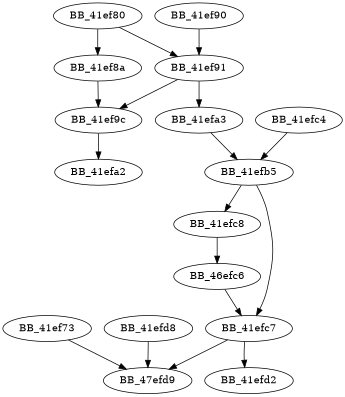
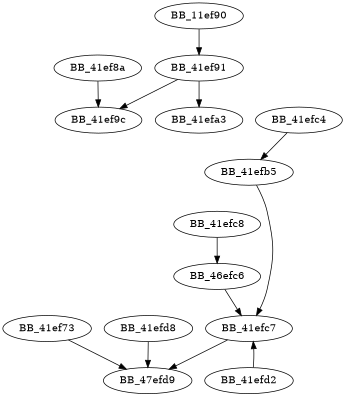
(98, 16) -> none
(199, 16) -> (199, 16)
(222, 144) -> none
(98, 172) -> none
(235, 195) -> none
(244, 351) -> (254, 358)
